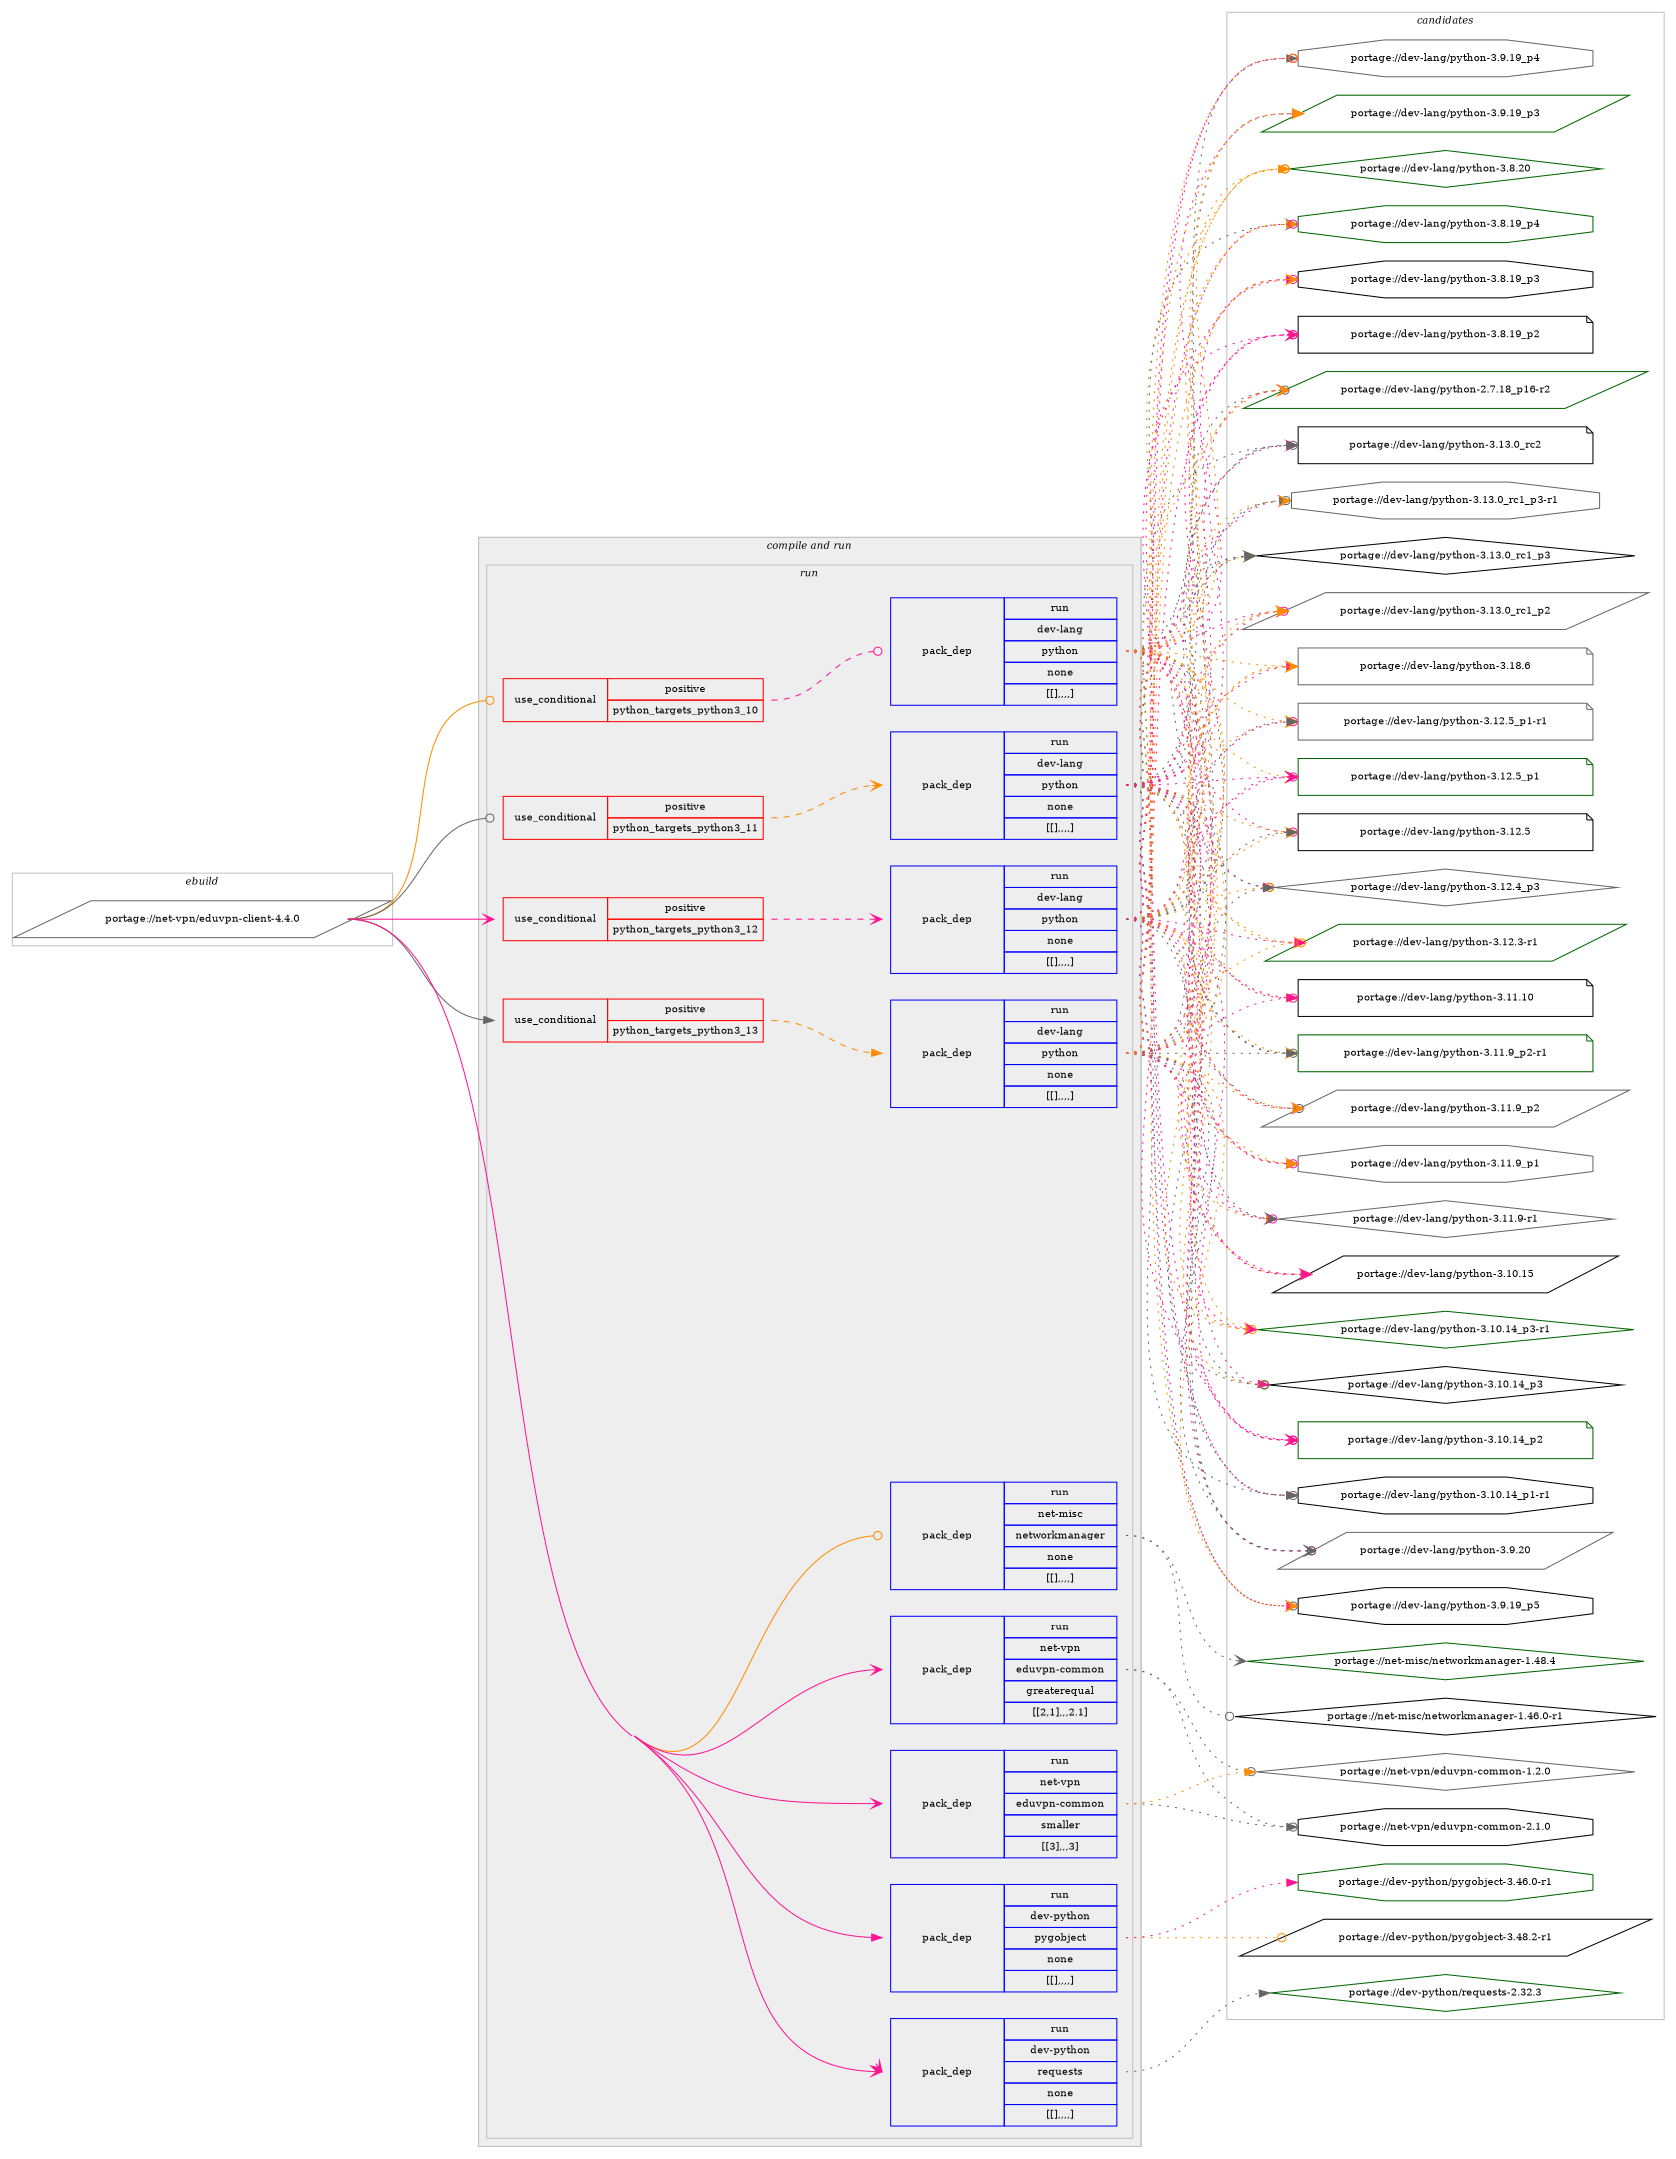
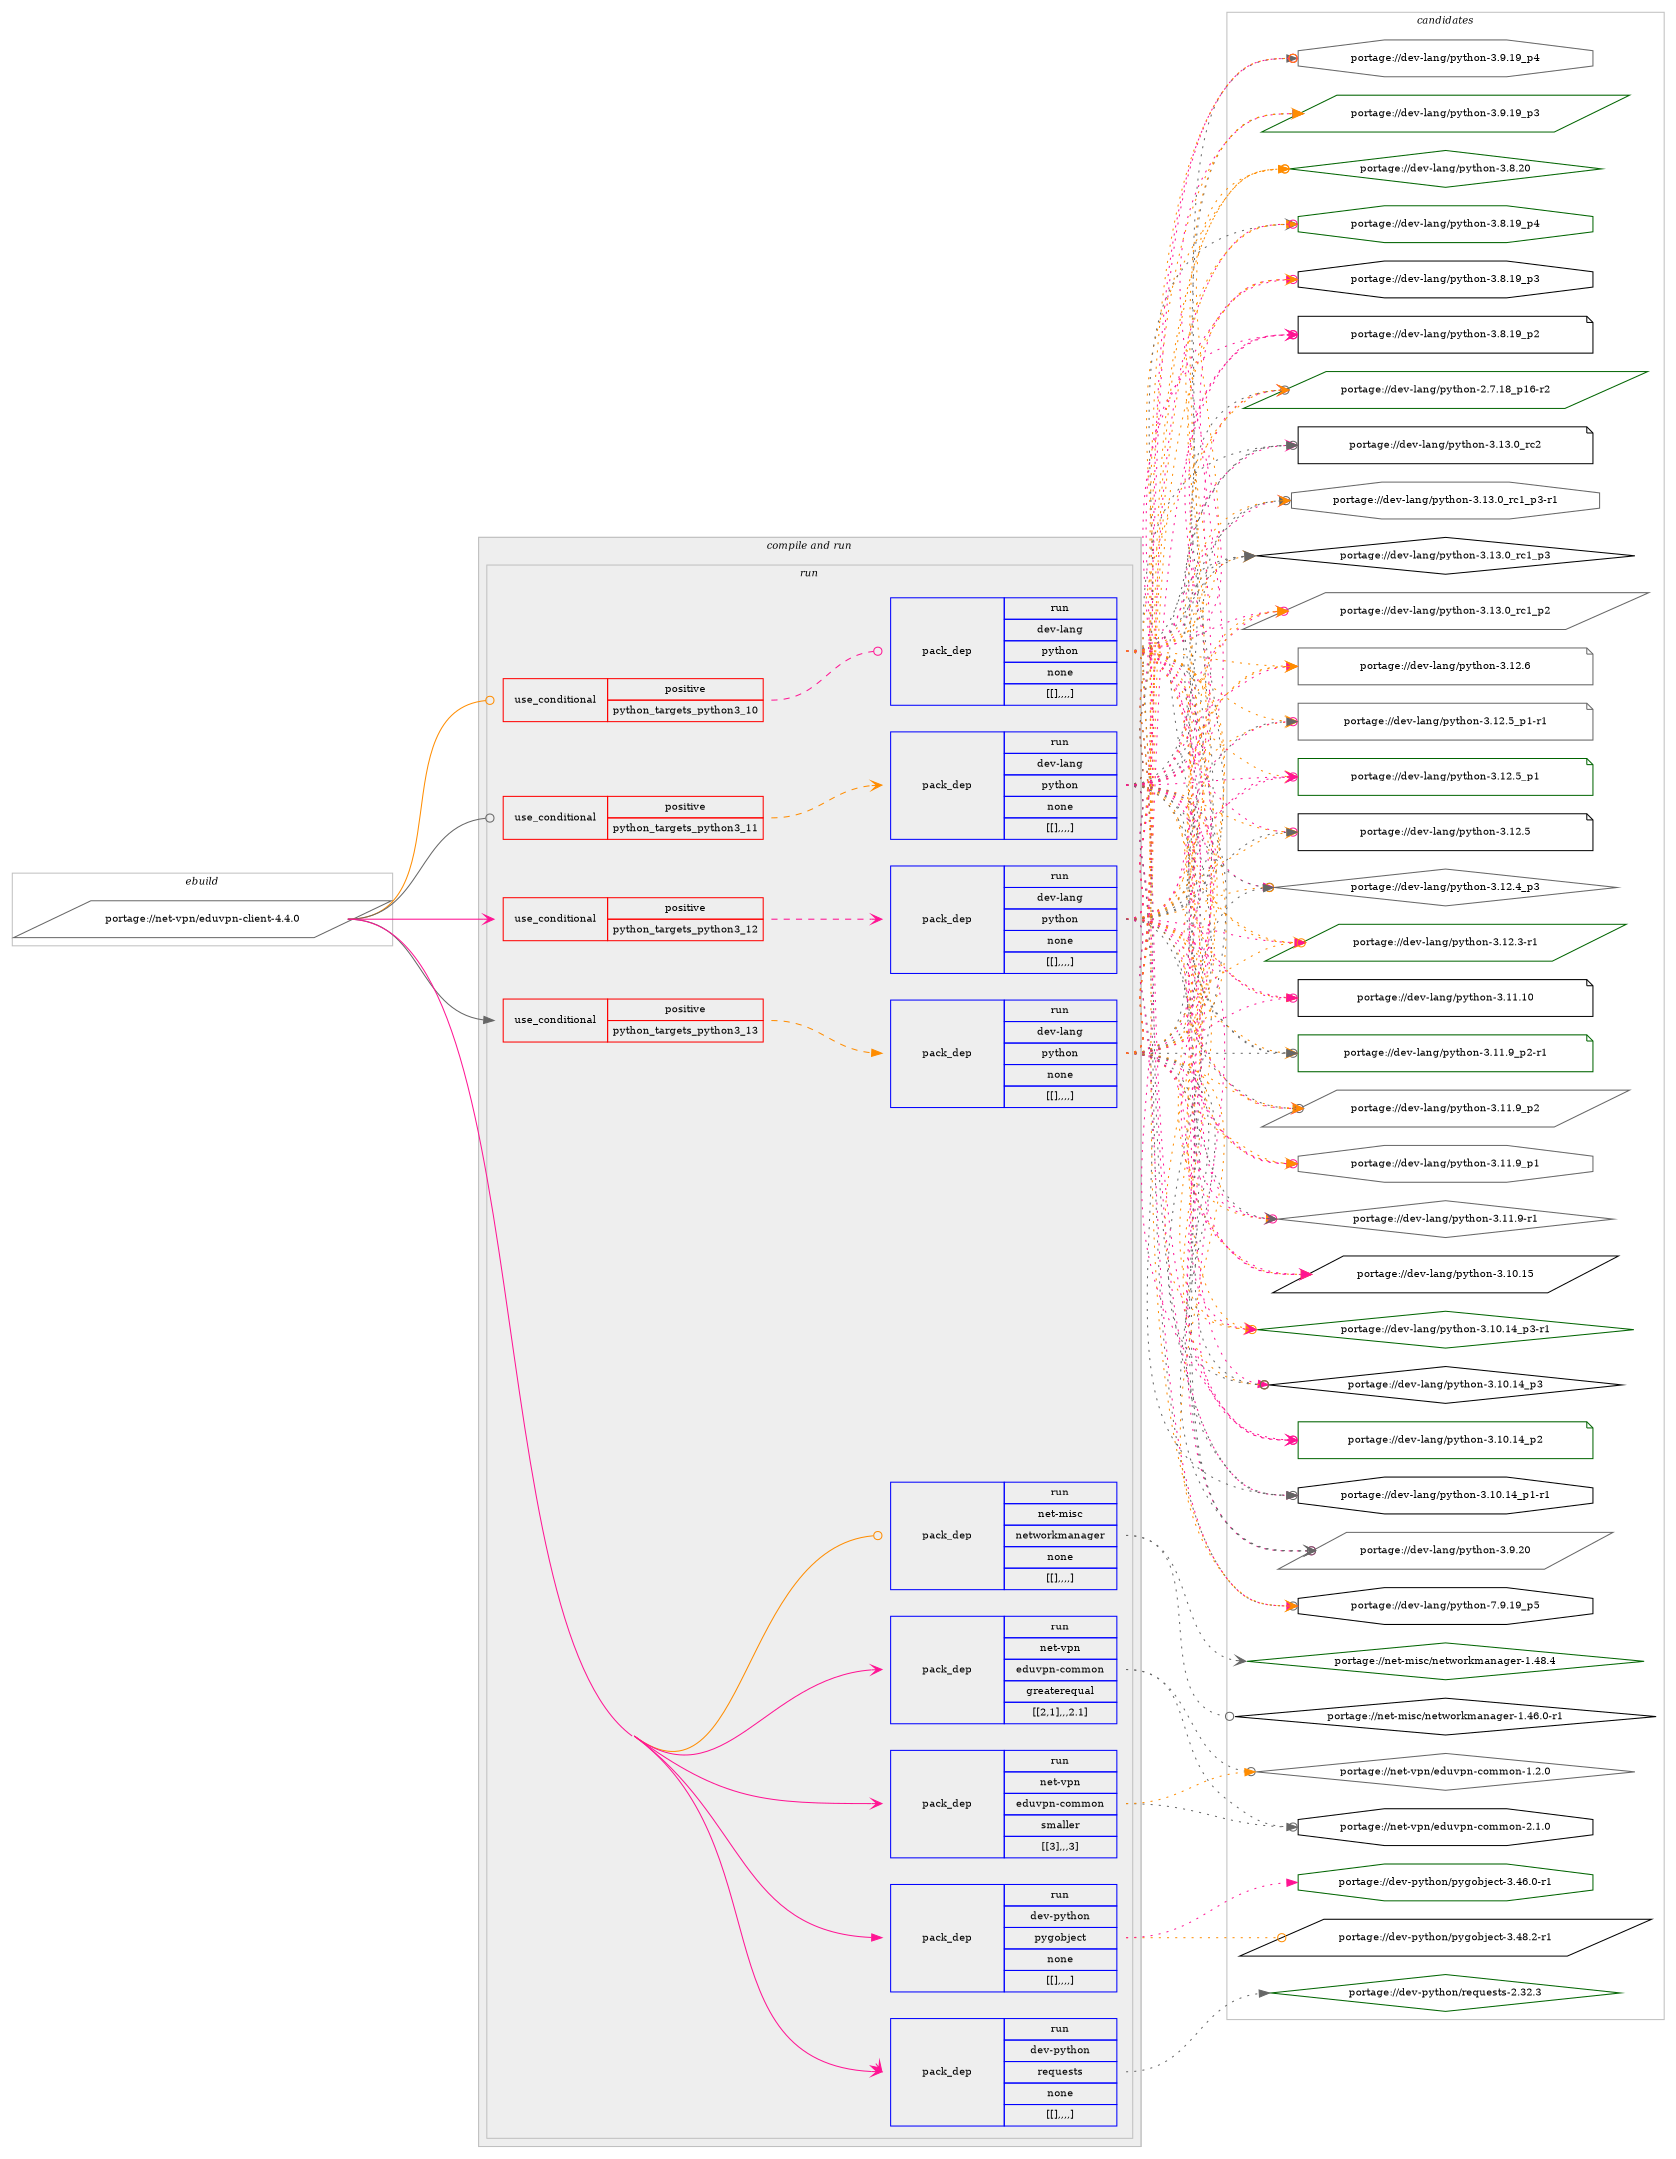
(1446, 666) -> (1446, 666)
(1446, 1606) -> (1446, 1606)
